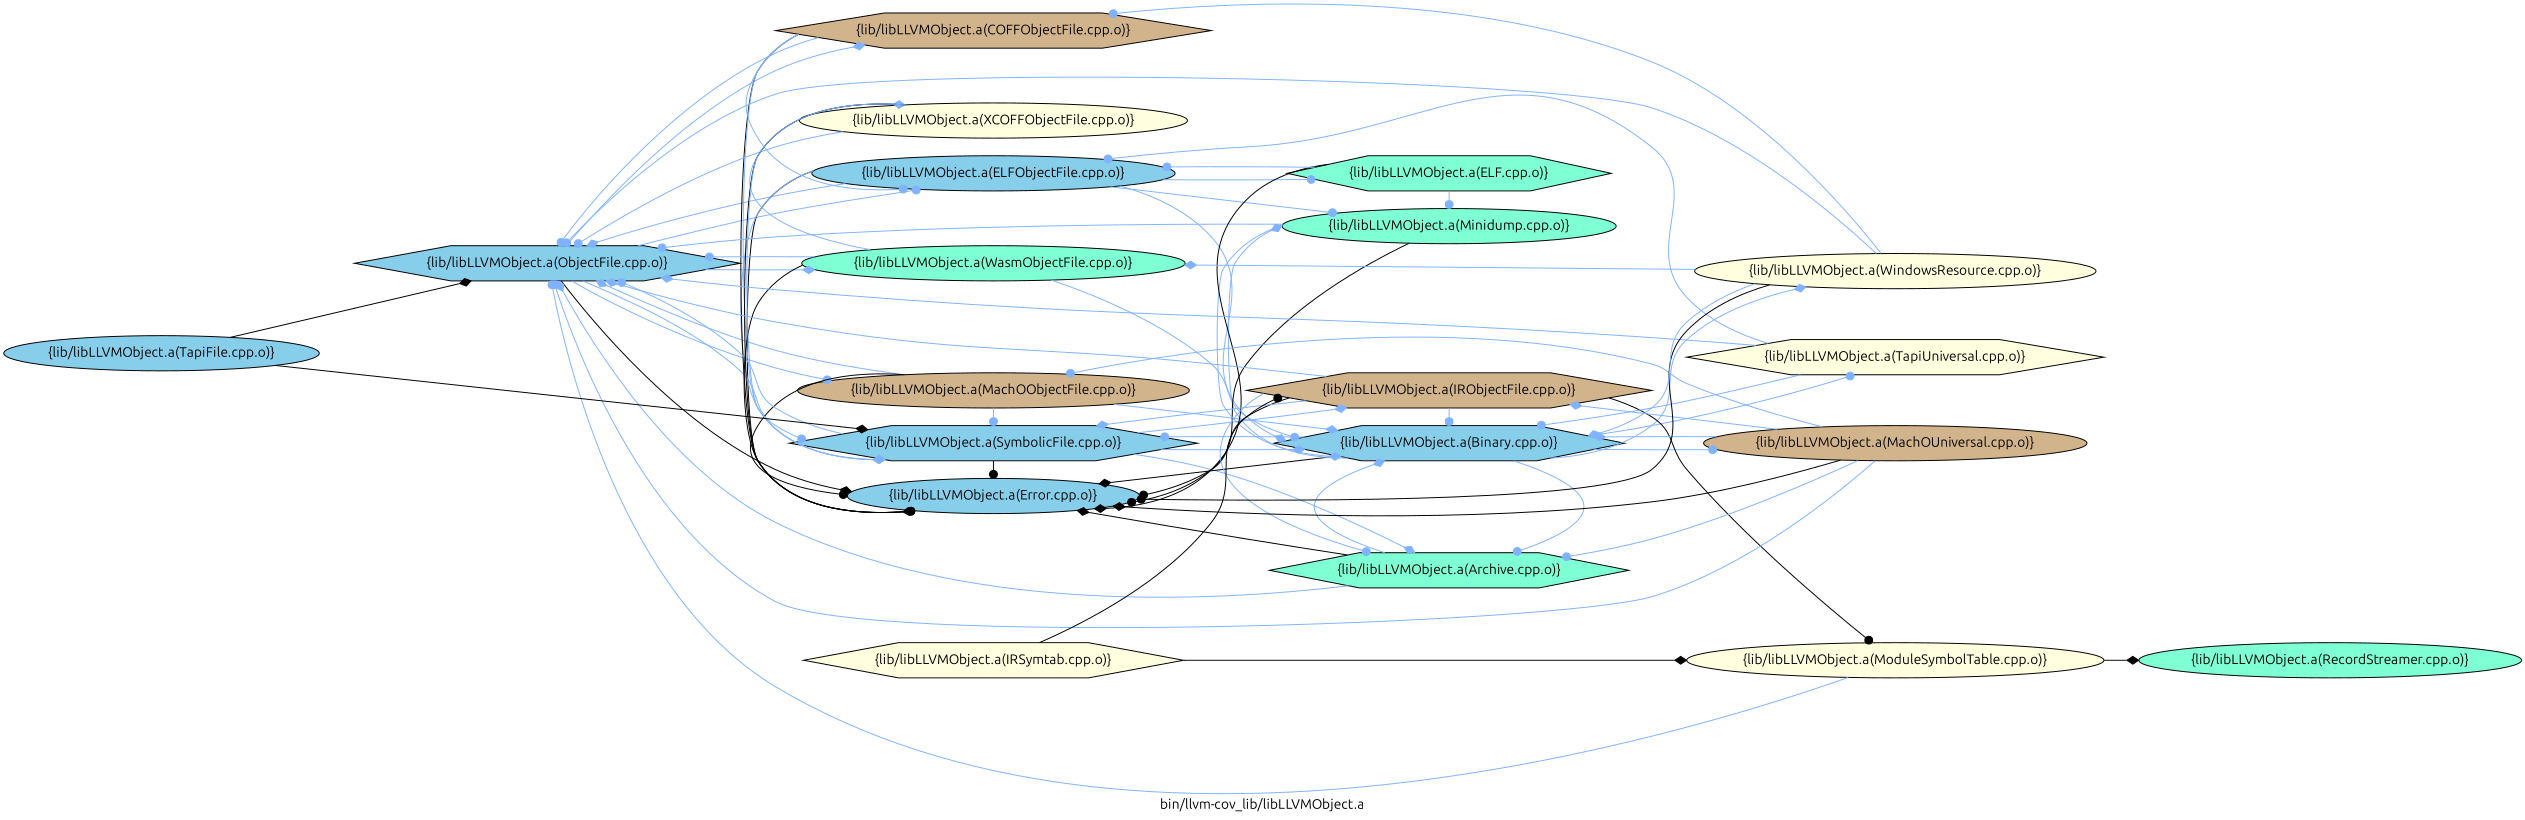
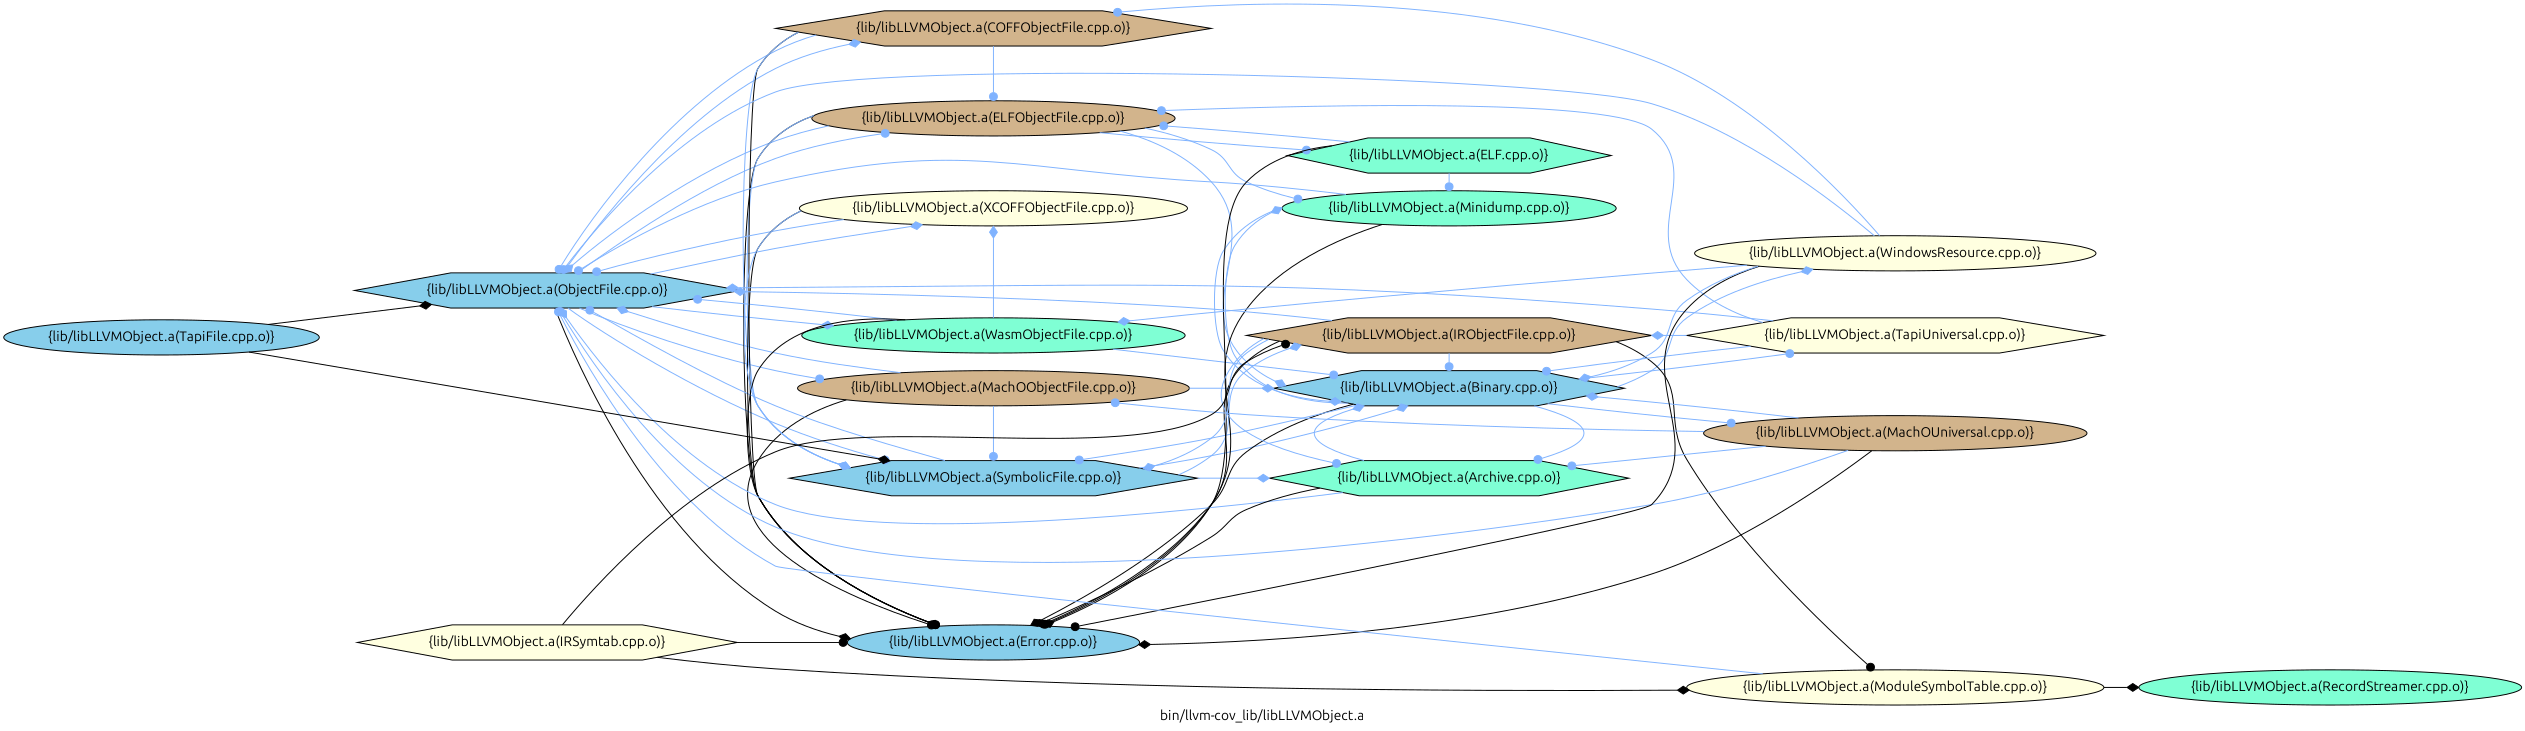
(993, 173) -> (993, 118)
none -> (780, 248)
(1709, 421) -> (1680, 335)
(993, 466) -> (788, 642)
